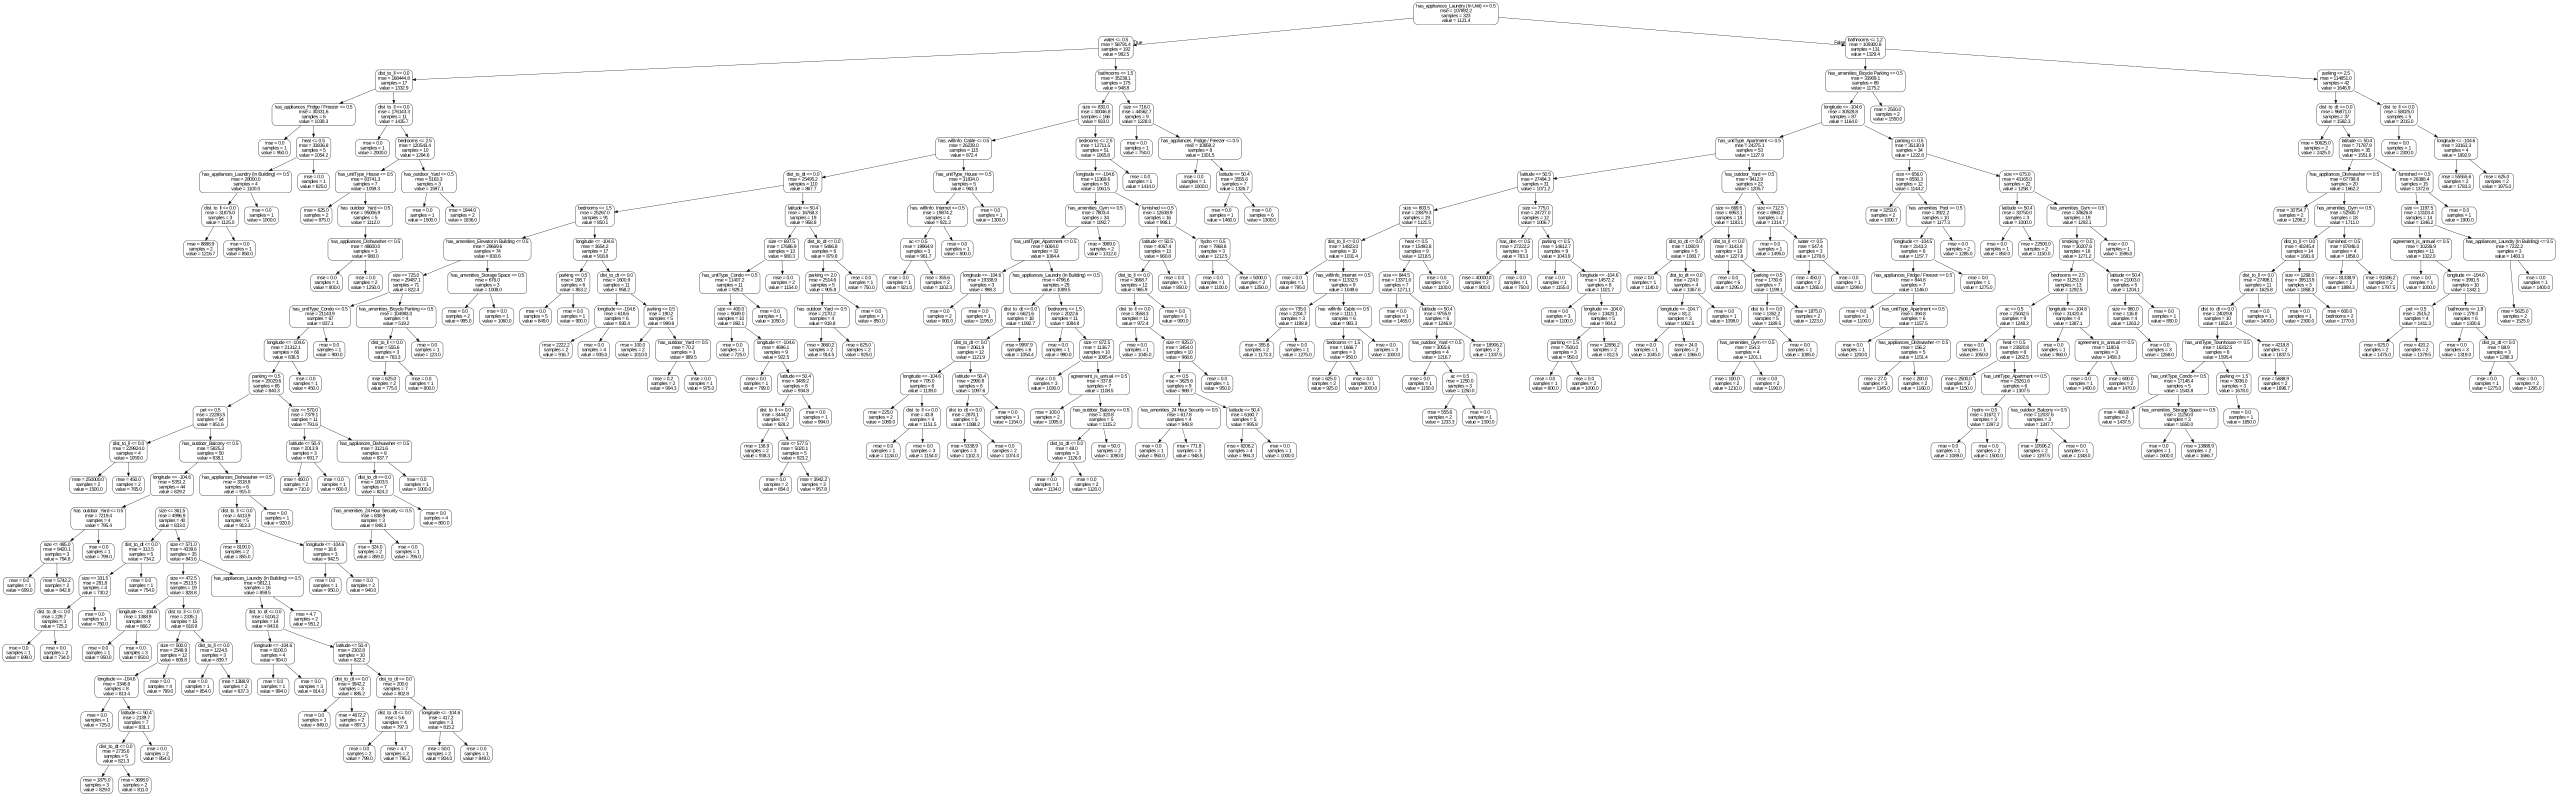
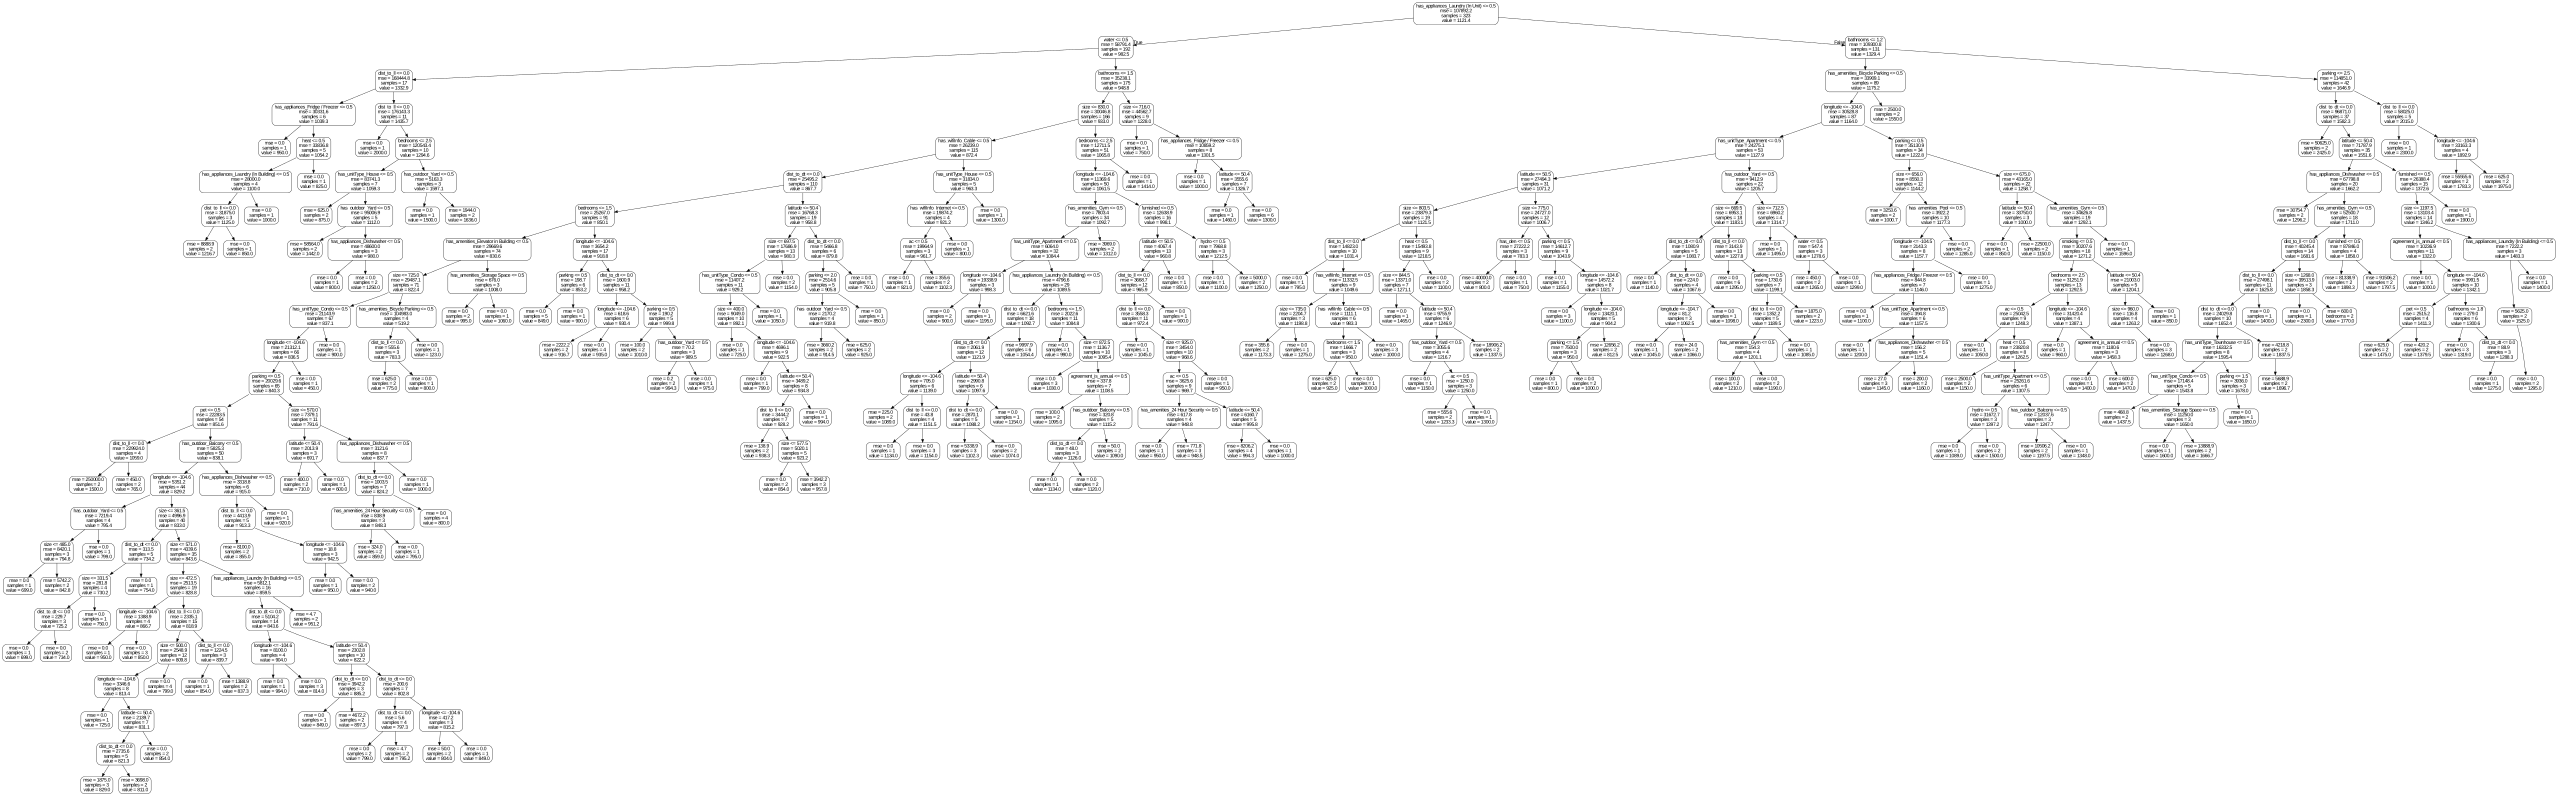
none -> (305, 249)
(2513, 367) -> (2522, 348)
none -> (172, 500)
